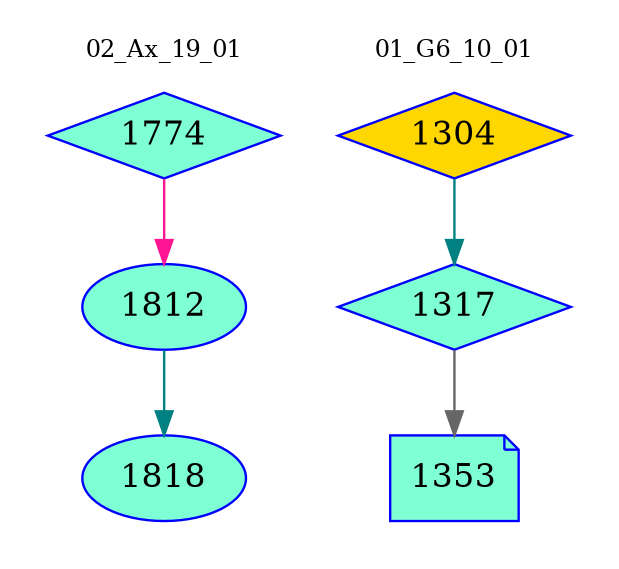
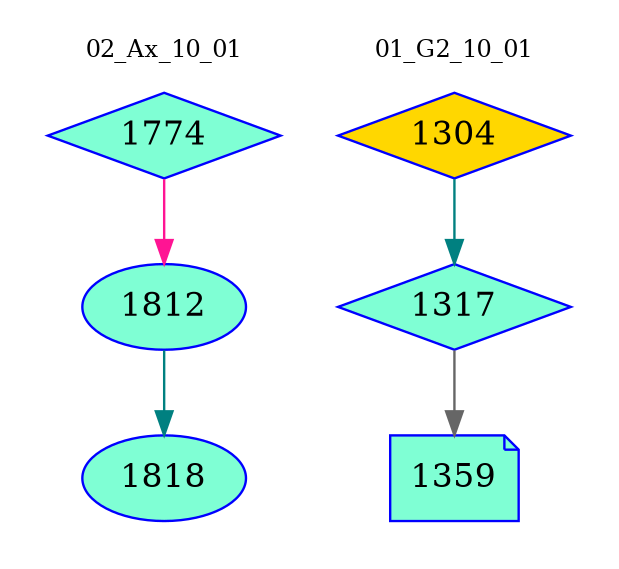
(164, 51) -> (164, 51)
(454, 51) -> (454, 51)
(454, 478) -> (454, 478)
